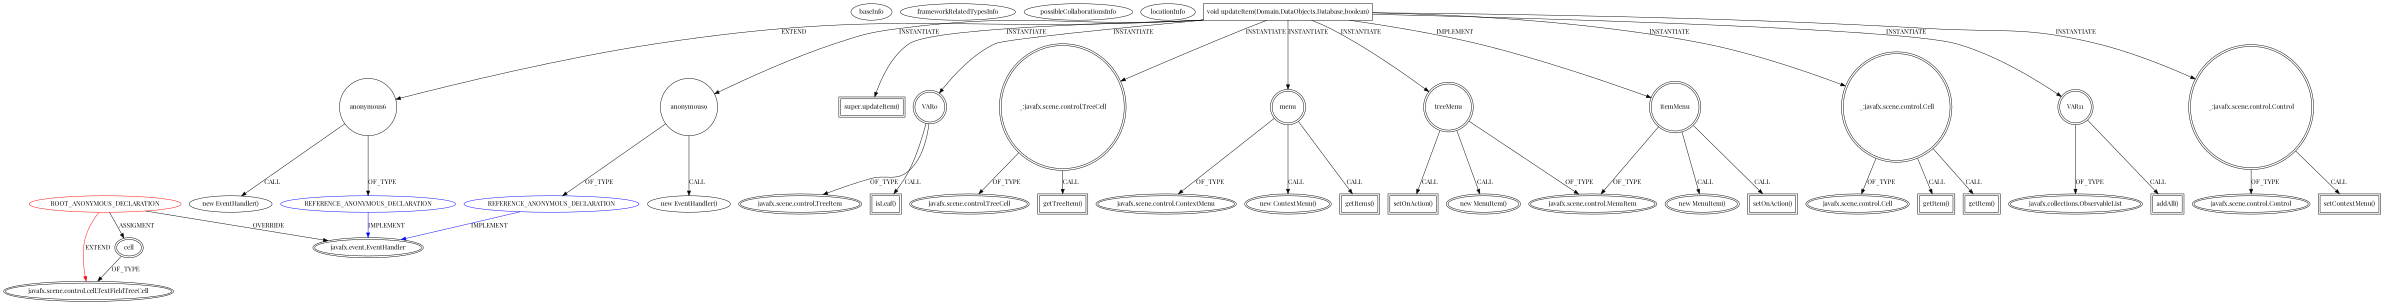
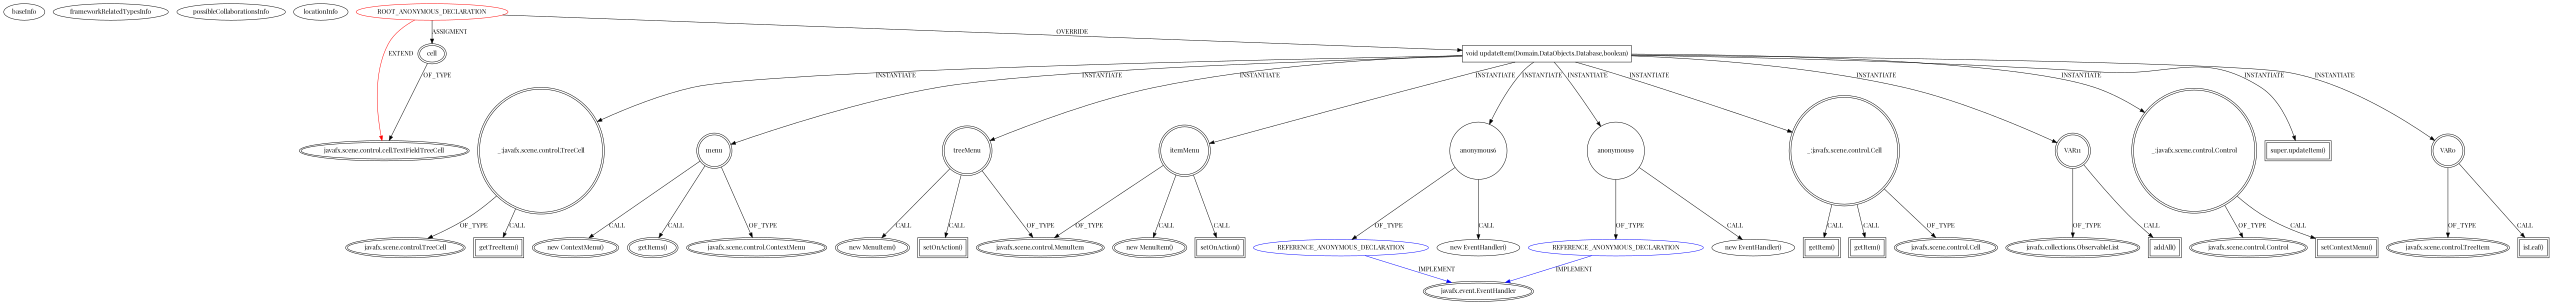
(794, 32) -> (1542, 76)
(1455, 32) -> (1495, 76)
(1360, 204) -> (653, 248)
(234, 225) -> (980, 33)
